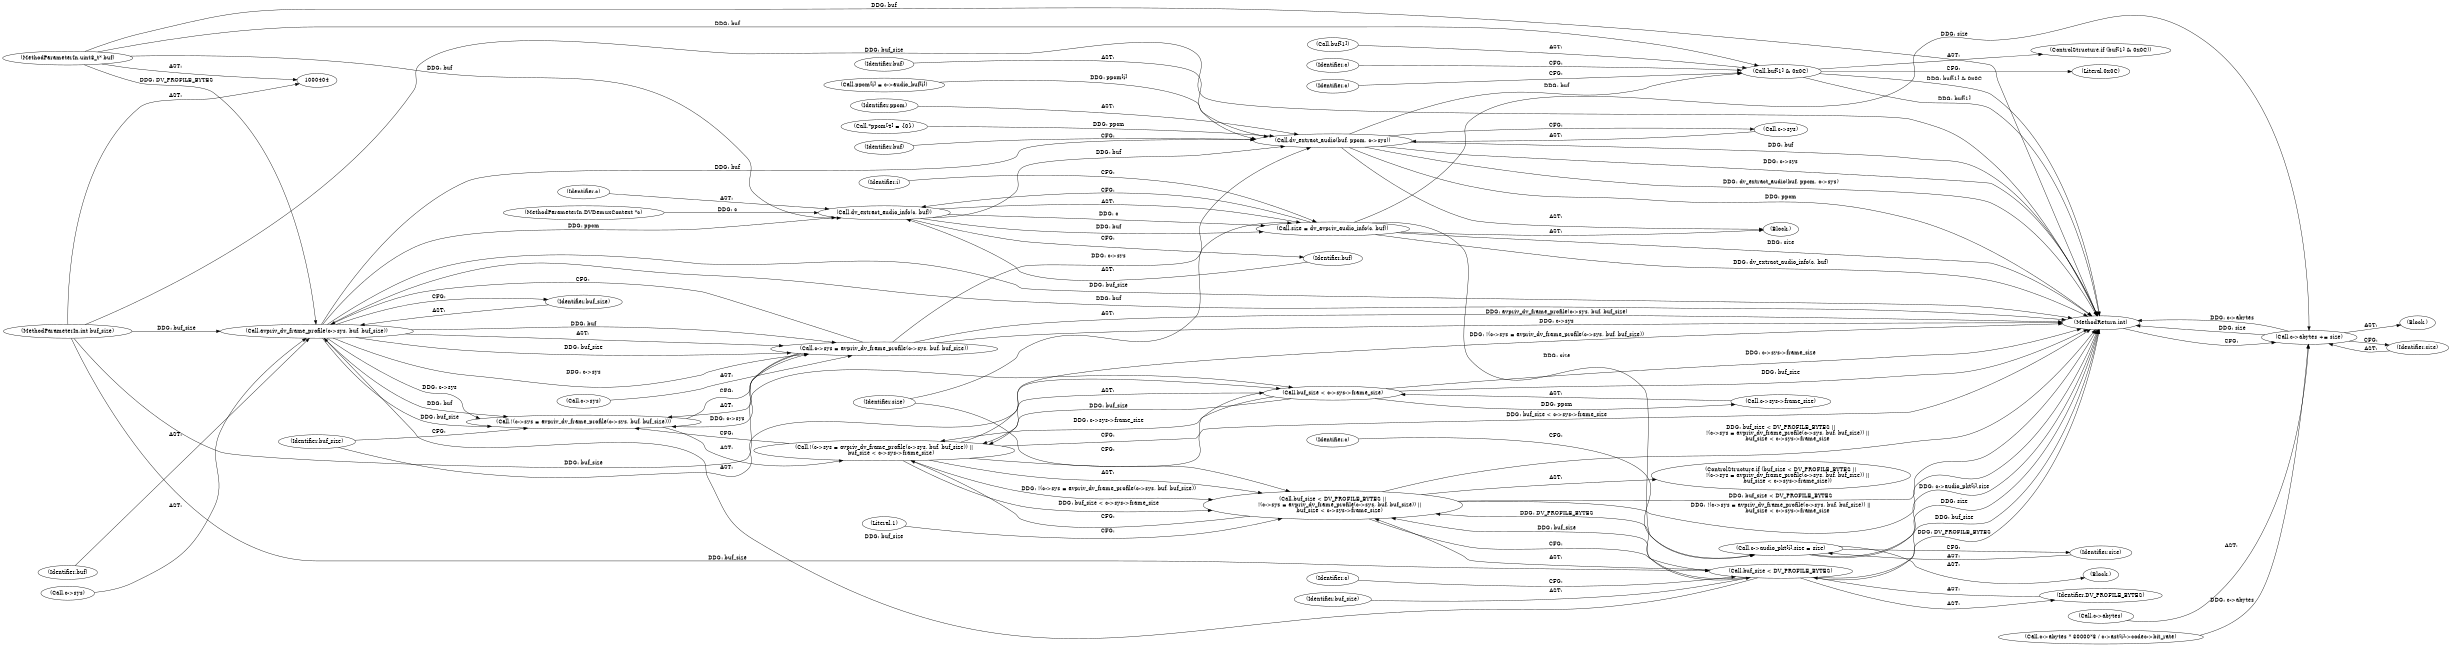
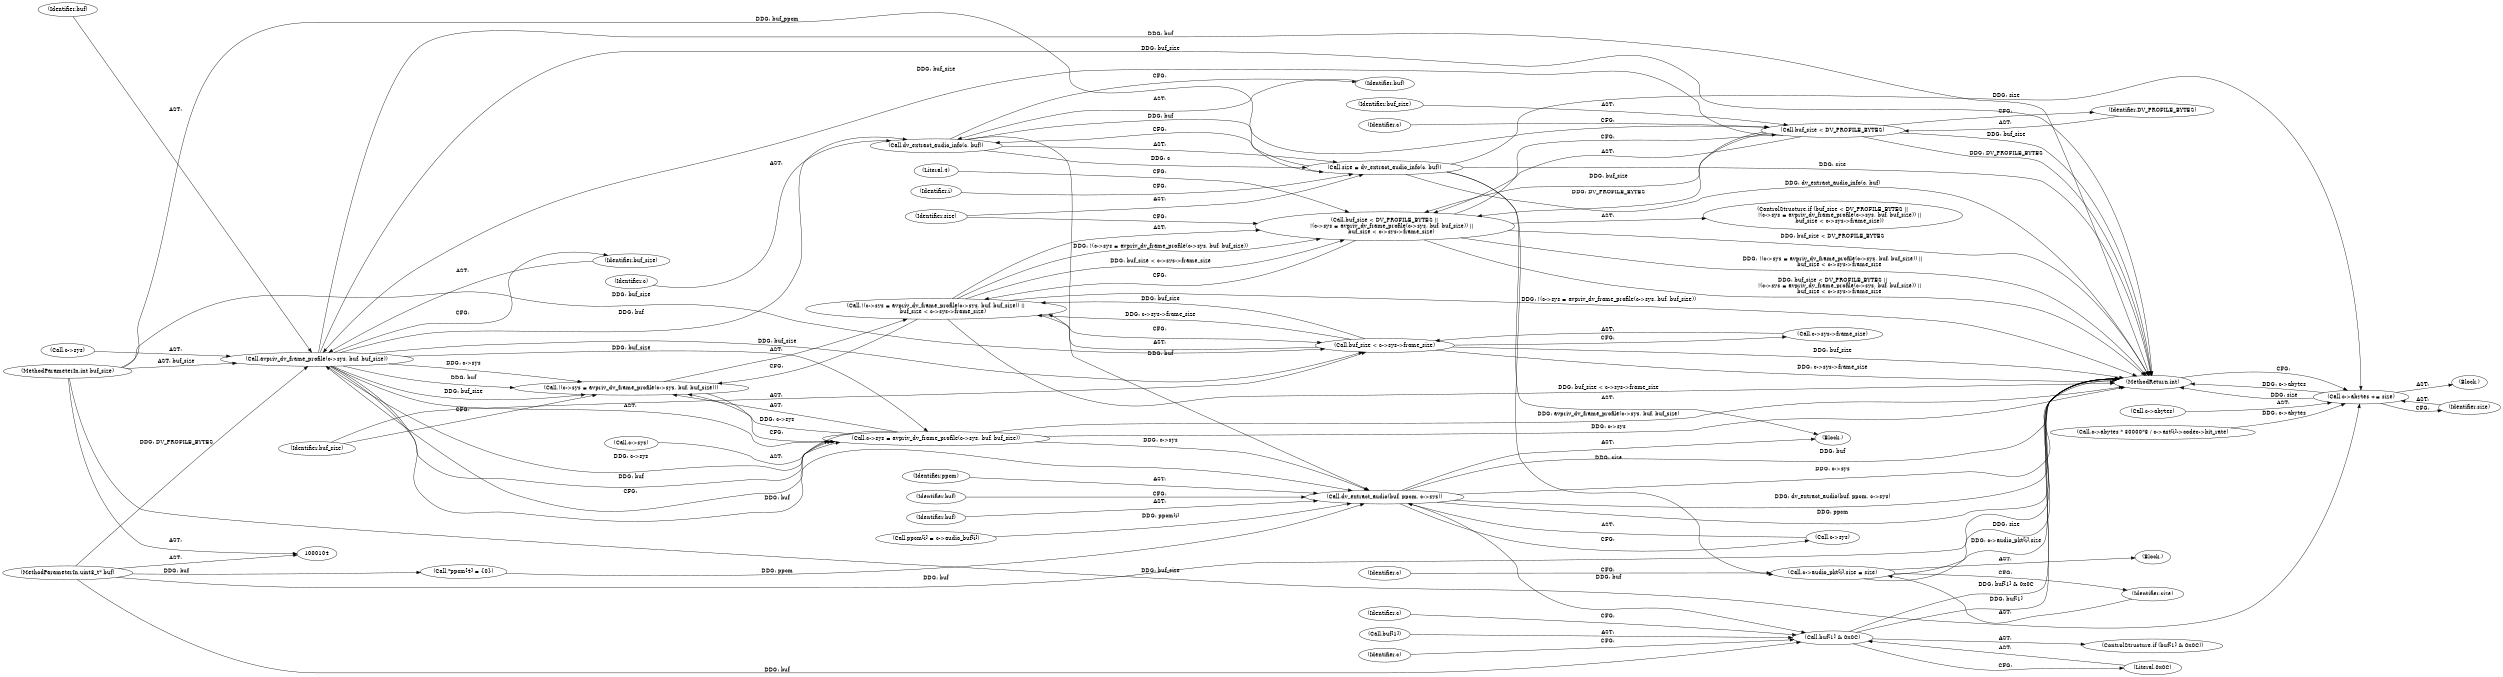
(1104, 45) -> (1237, 583)
(513, 77) -> (274, 574)
(317, 80) -> (317, 554)
(584, 213) -> none
(584, 226) -> (631, 313)
(1333, 229) -> (1385, 168)
(177, 328) -> (177, 361)
none -> (866, 354)
(1557, 405) -> (1609, 338)
(884, 524) -> (936, 171)
(728, 558) -> (777, 19)
(1954, 604) -> (2006, 111)
none -> (1999, 653)
